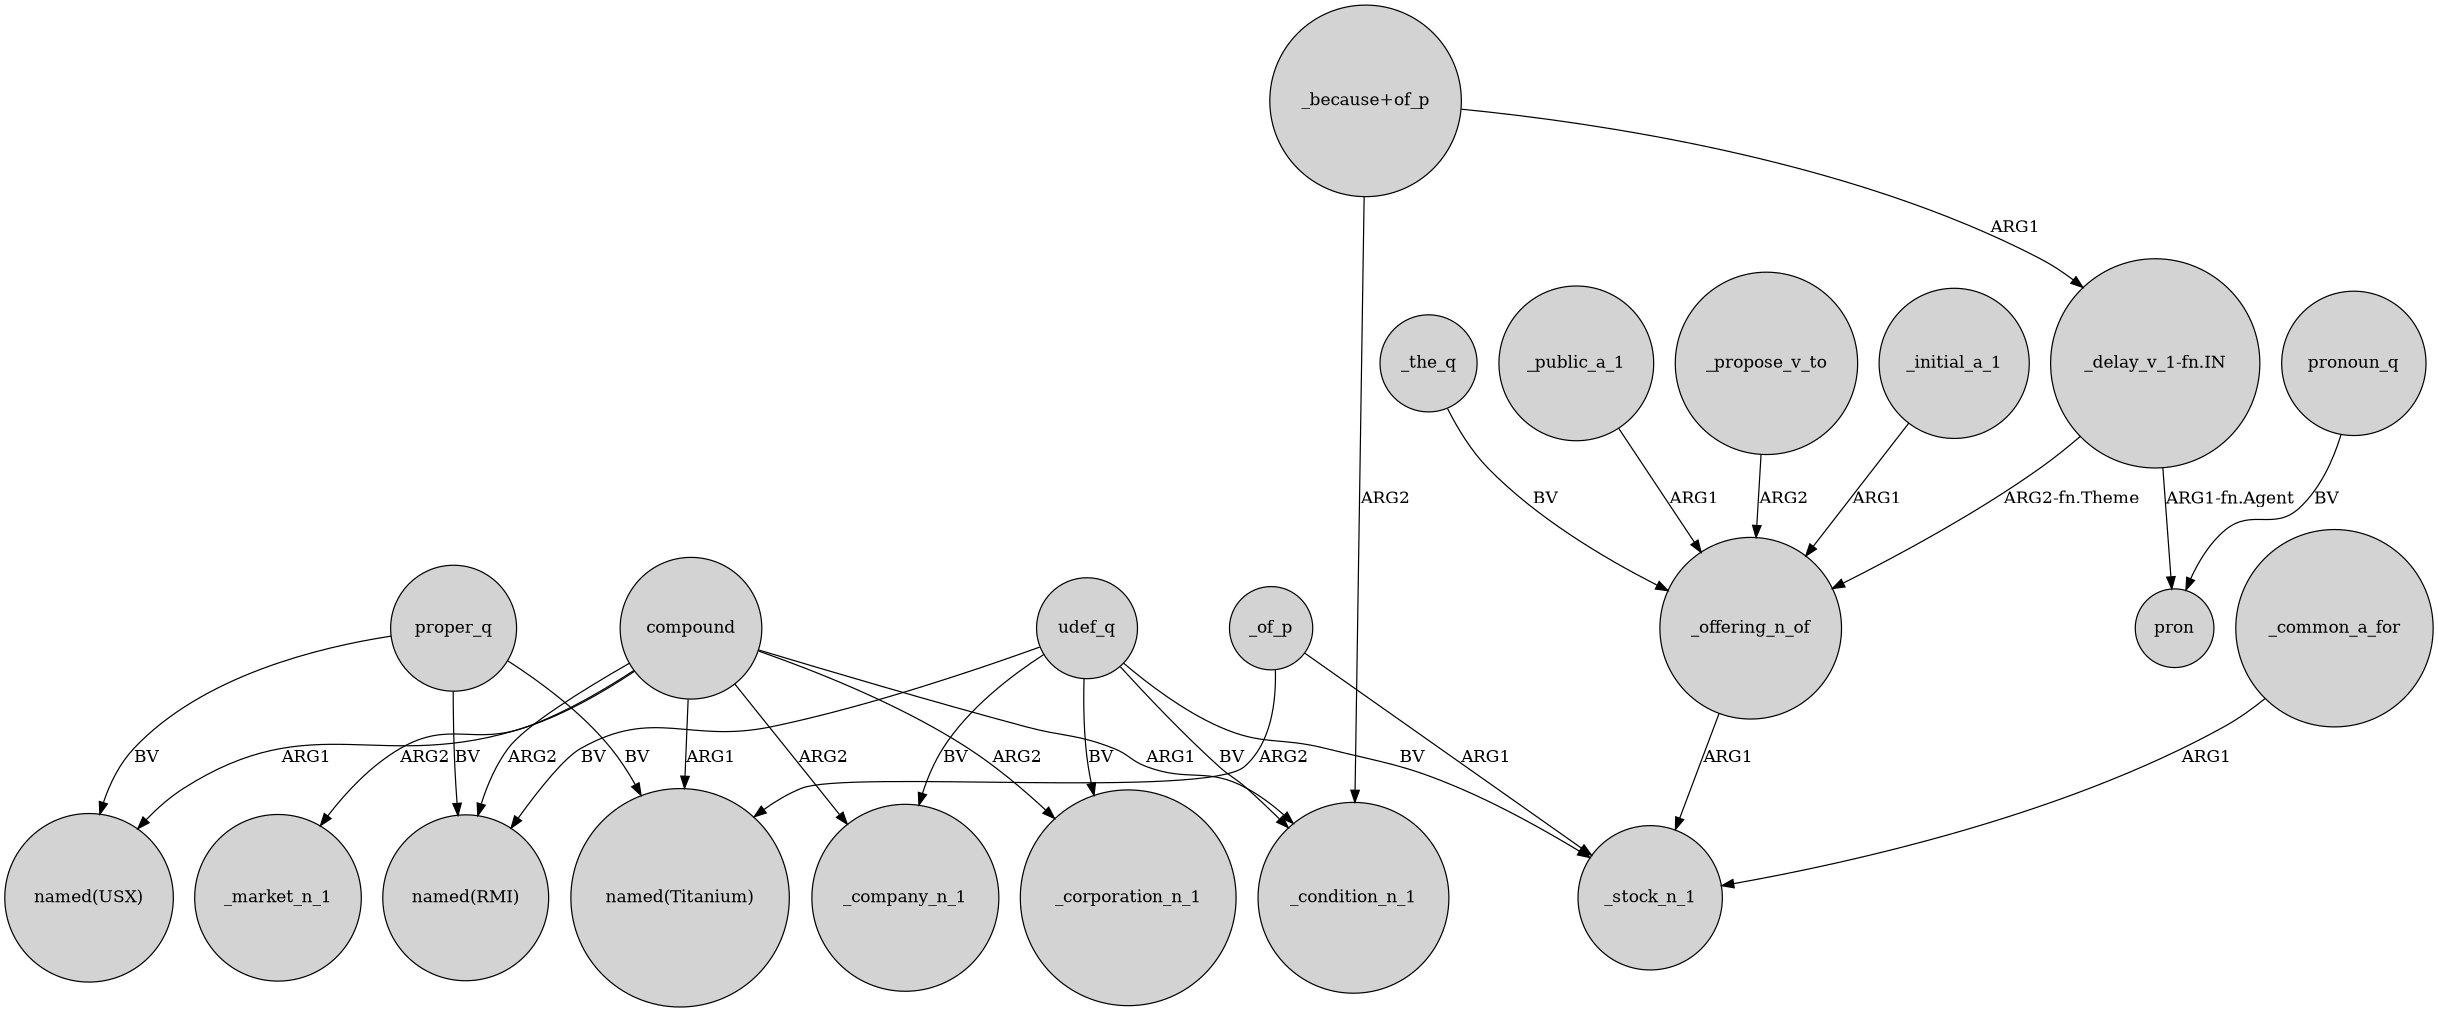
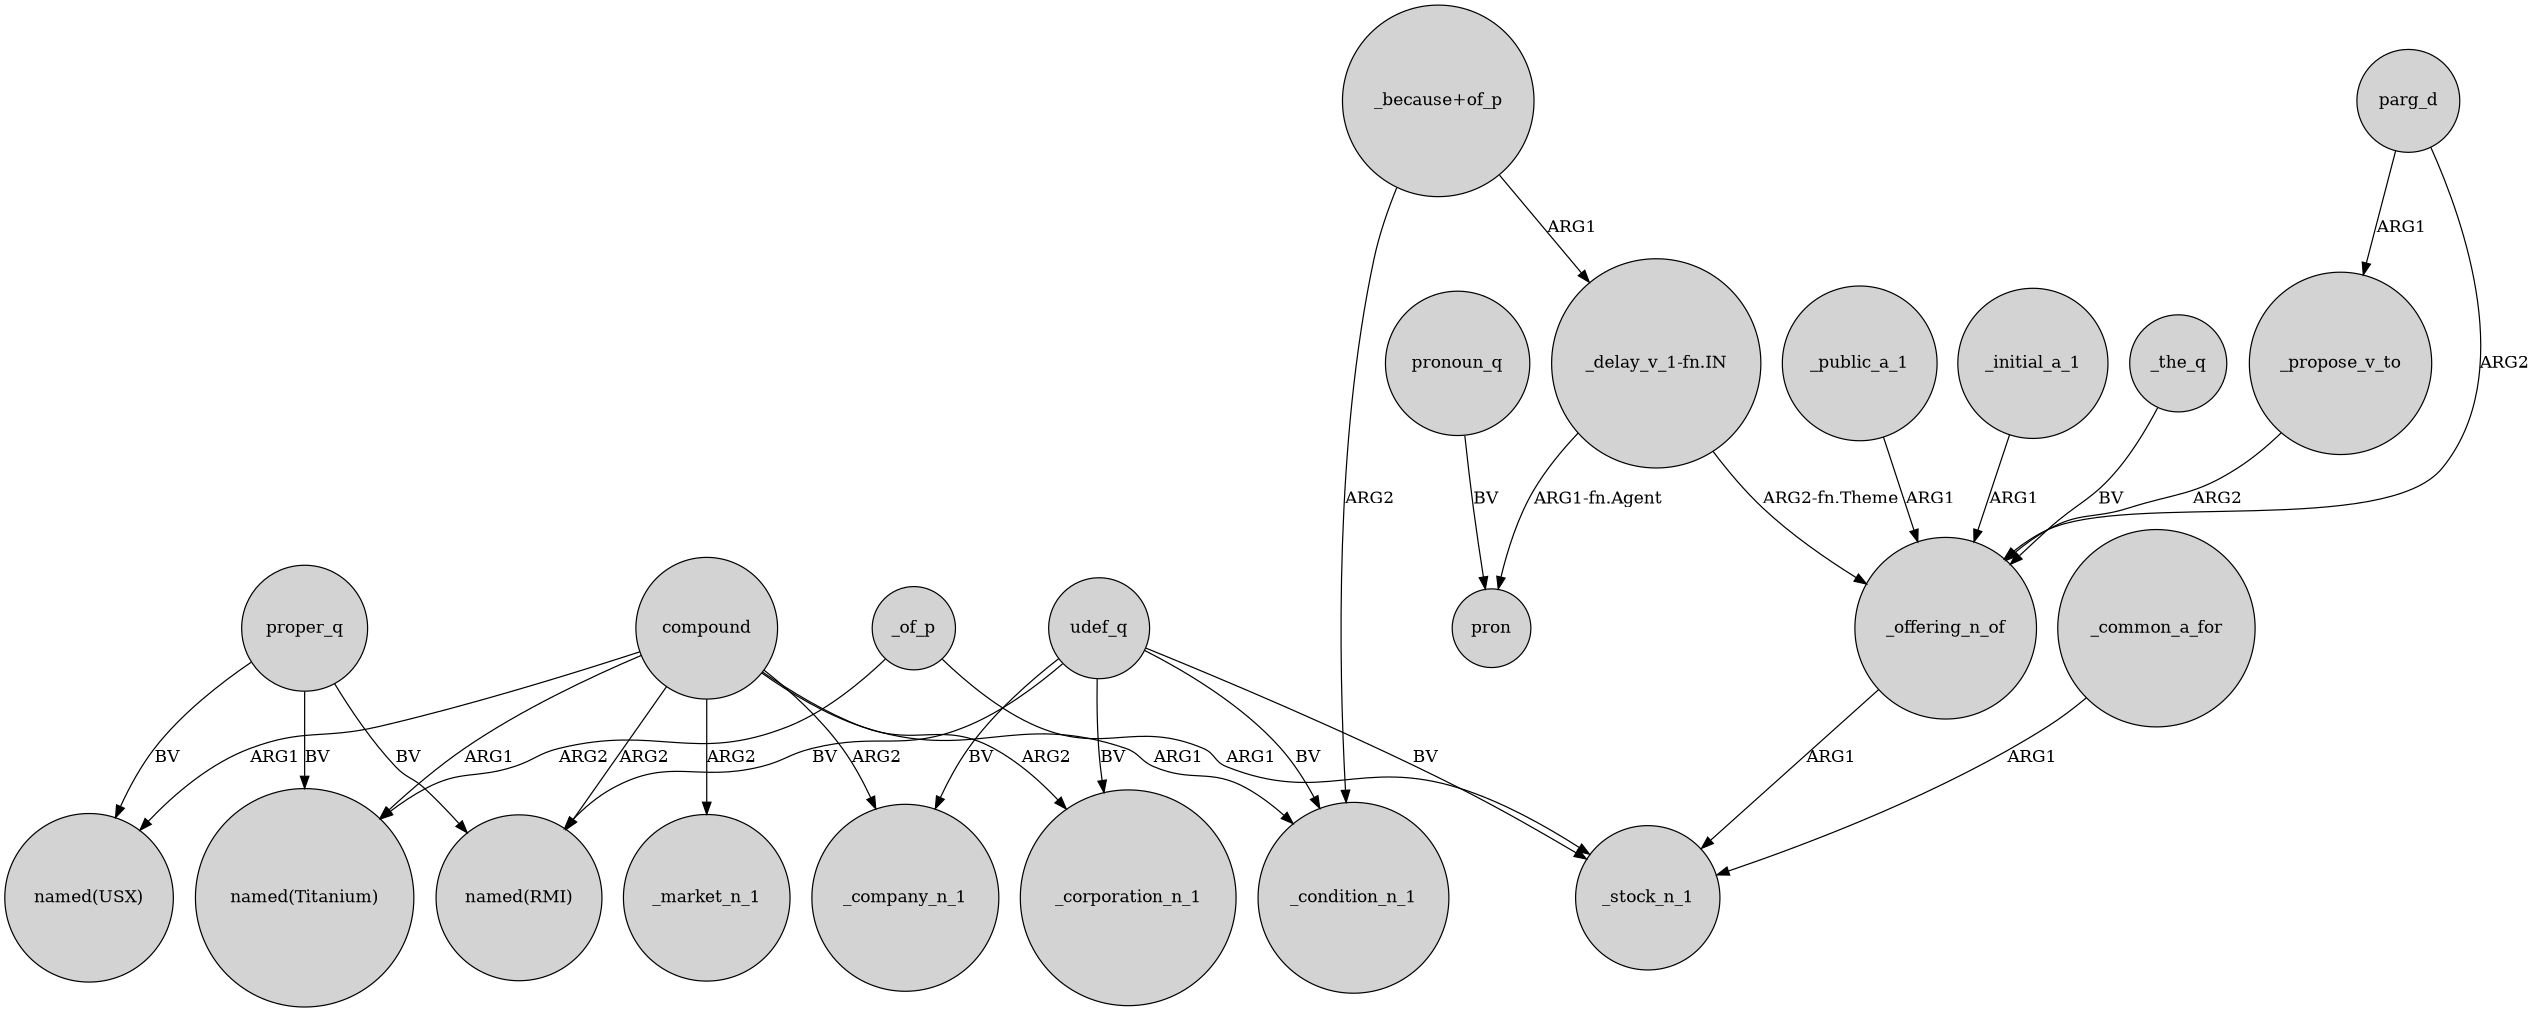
none -> (2408, 101)
